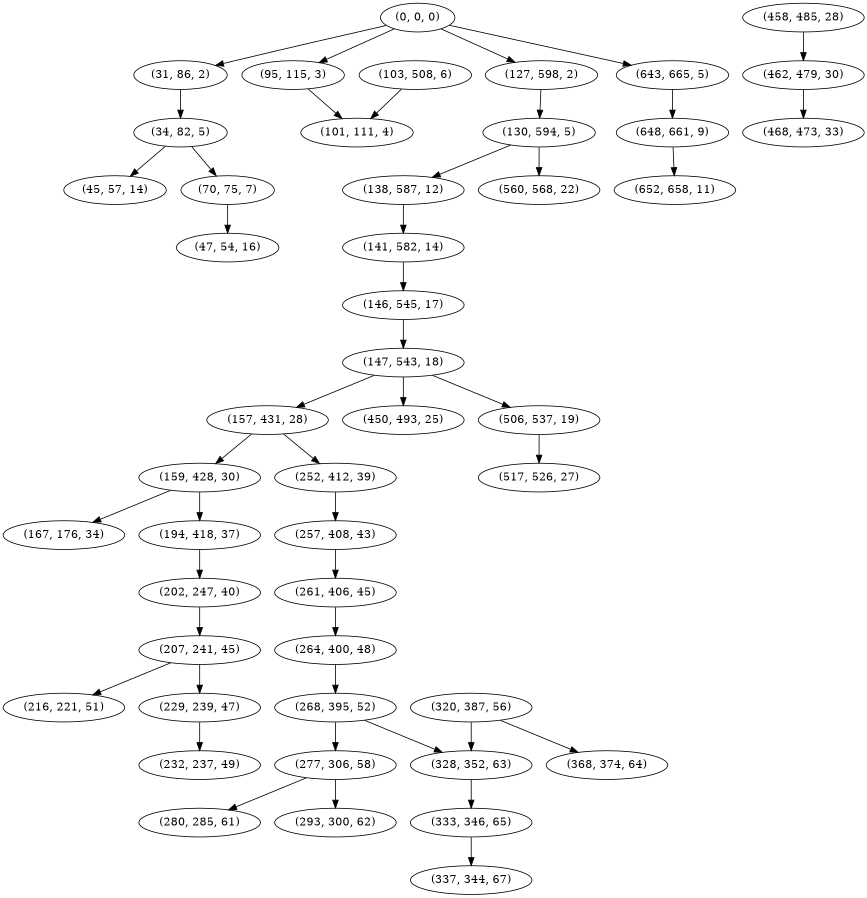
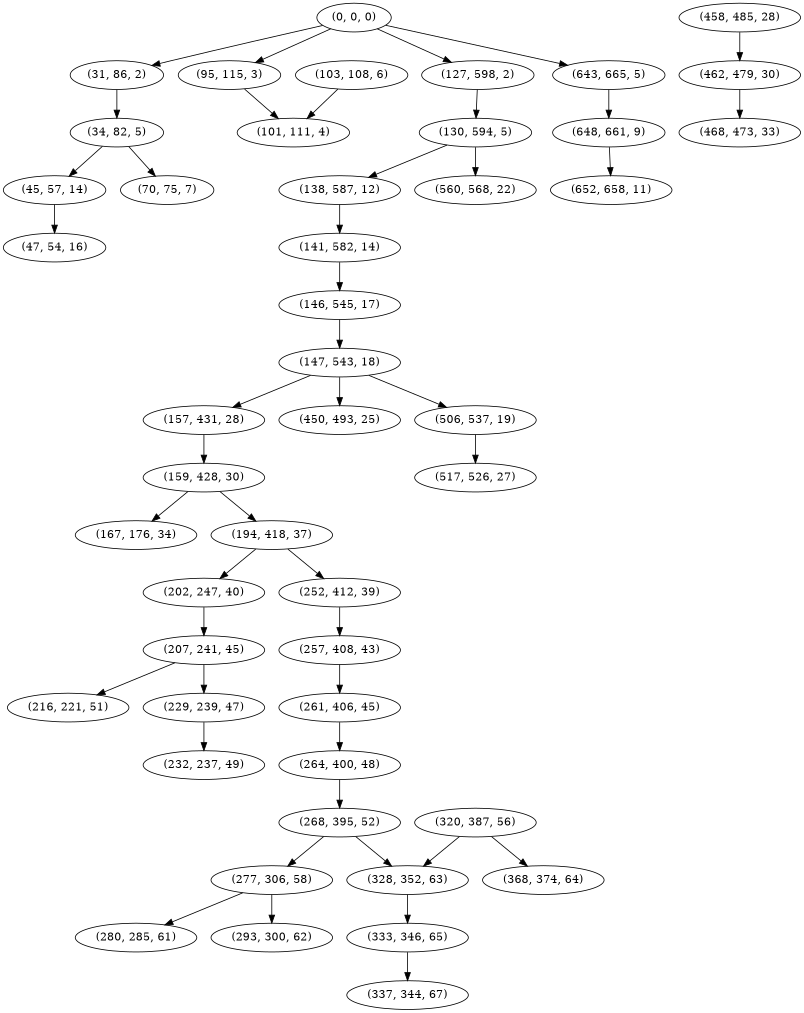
(415, 75) -> (352, 75)
(228, 215) -> (55, 215)
(298, 446) -> (303, 561)
